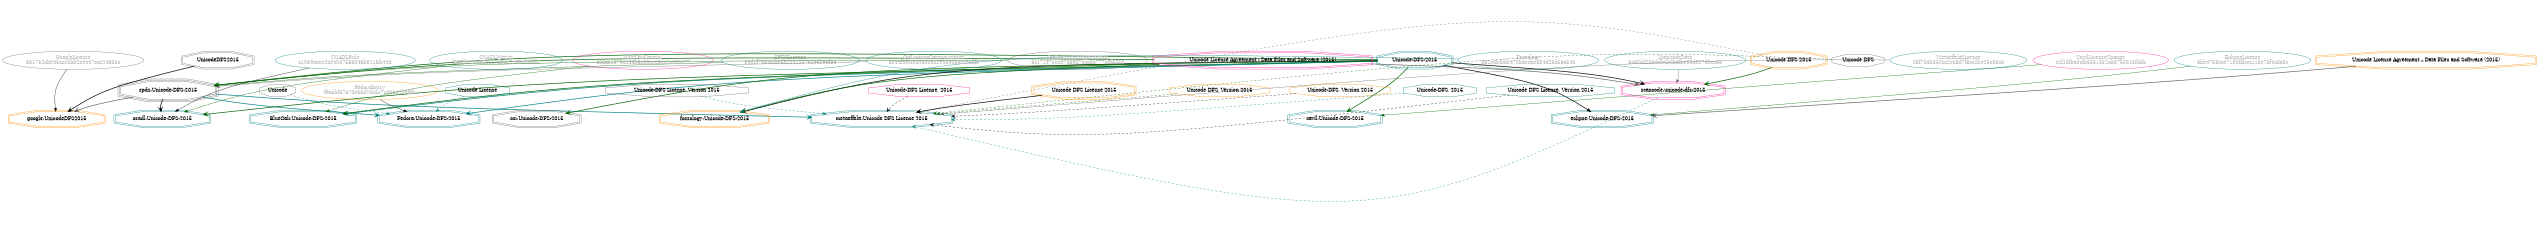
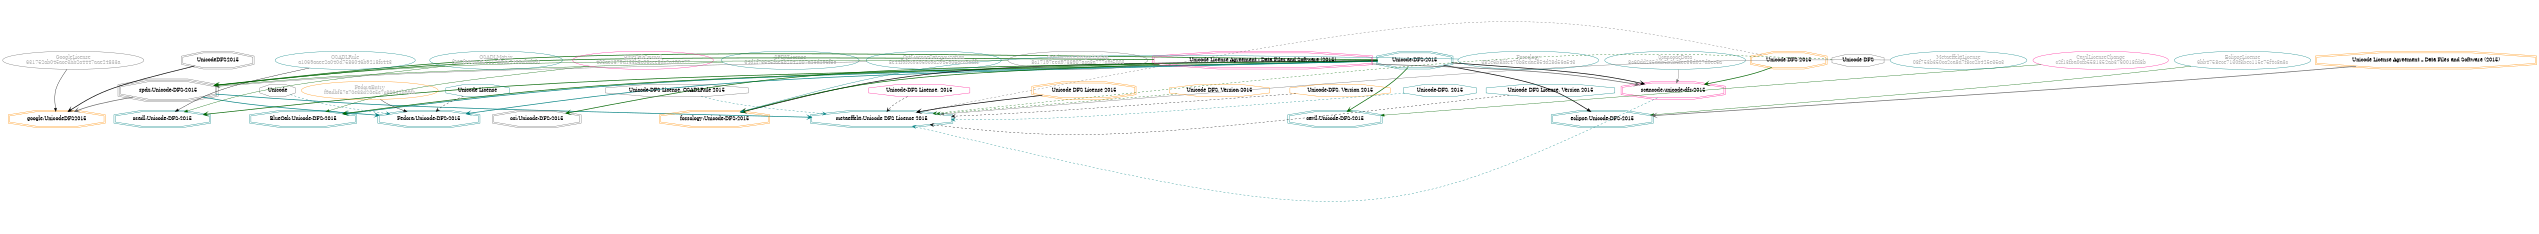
(677, 90) -> (677, 90)
(161, 104) -> none
(447, 104) -> (447, 104)
